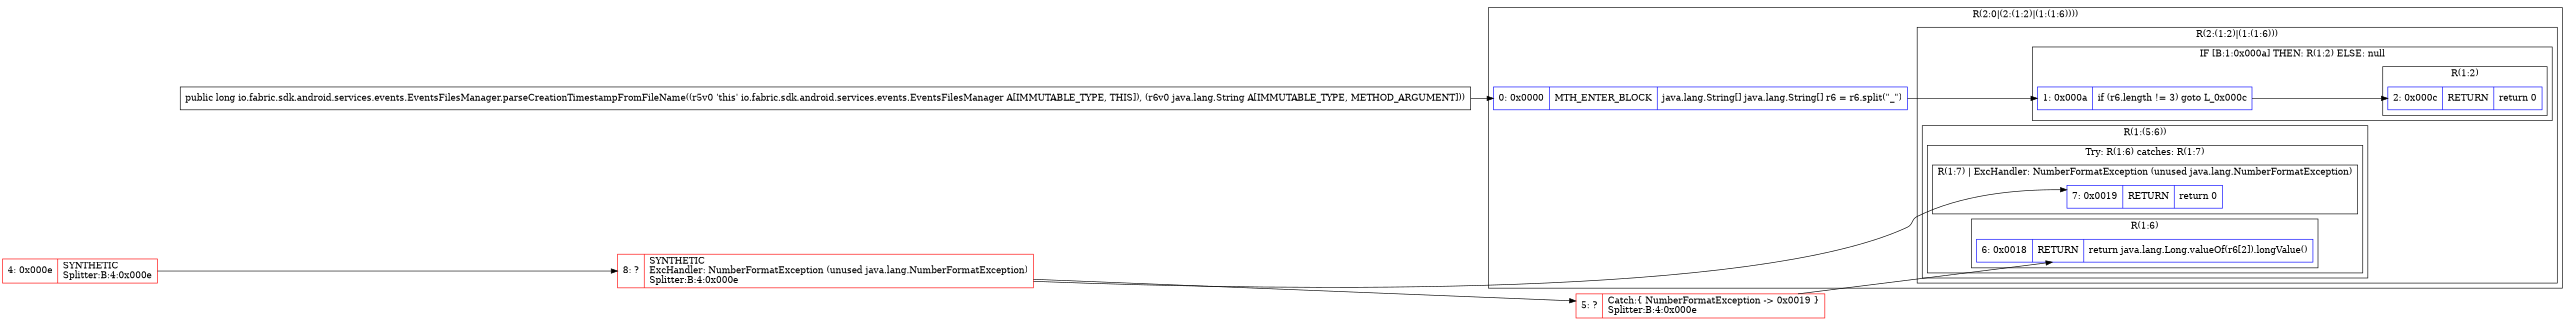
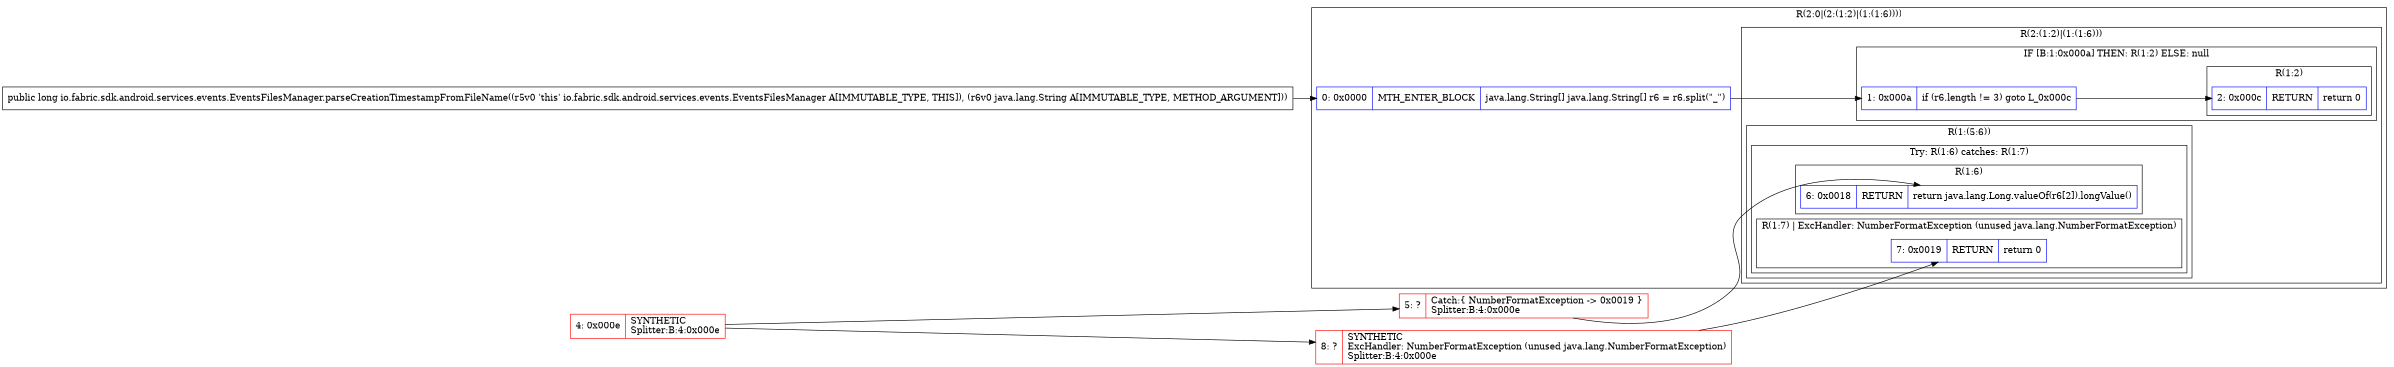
(1328, 291) -> (1059, 317)
